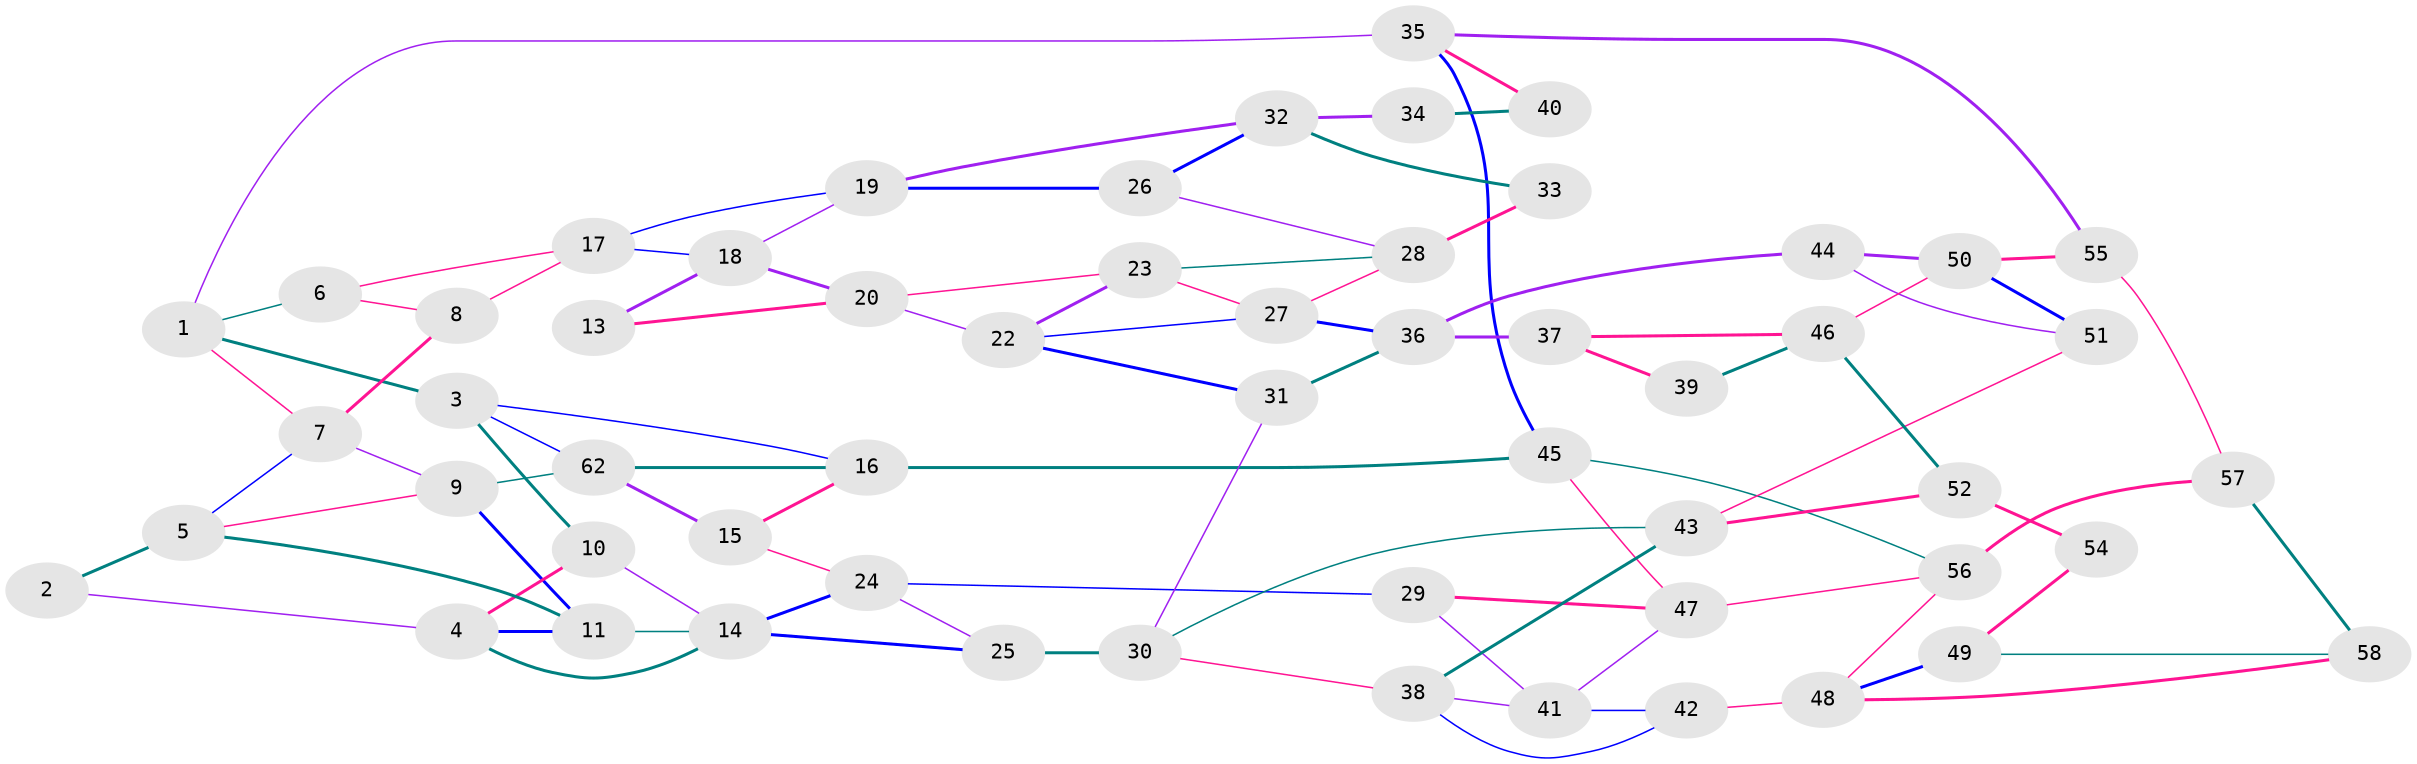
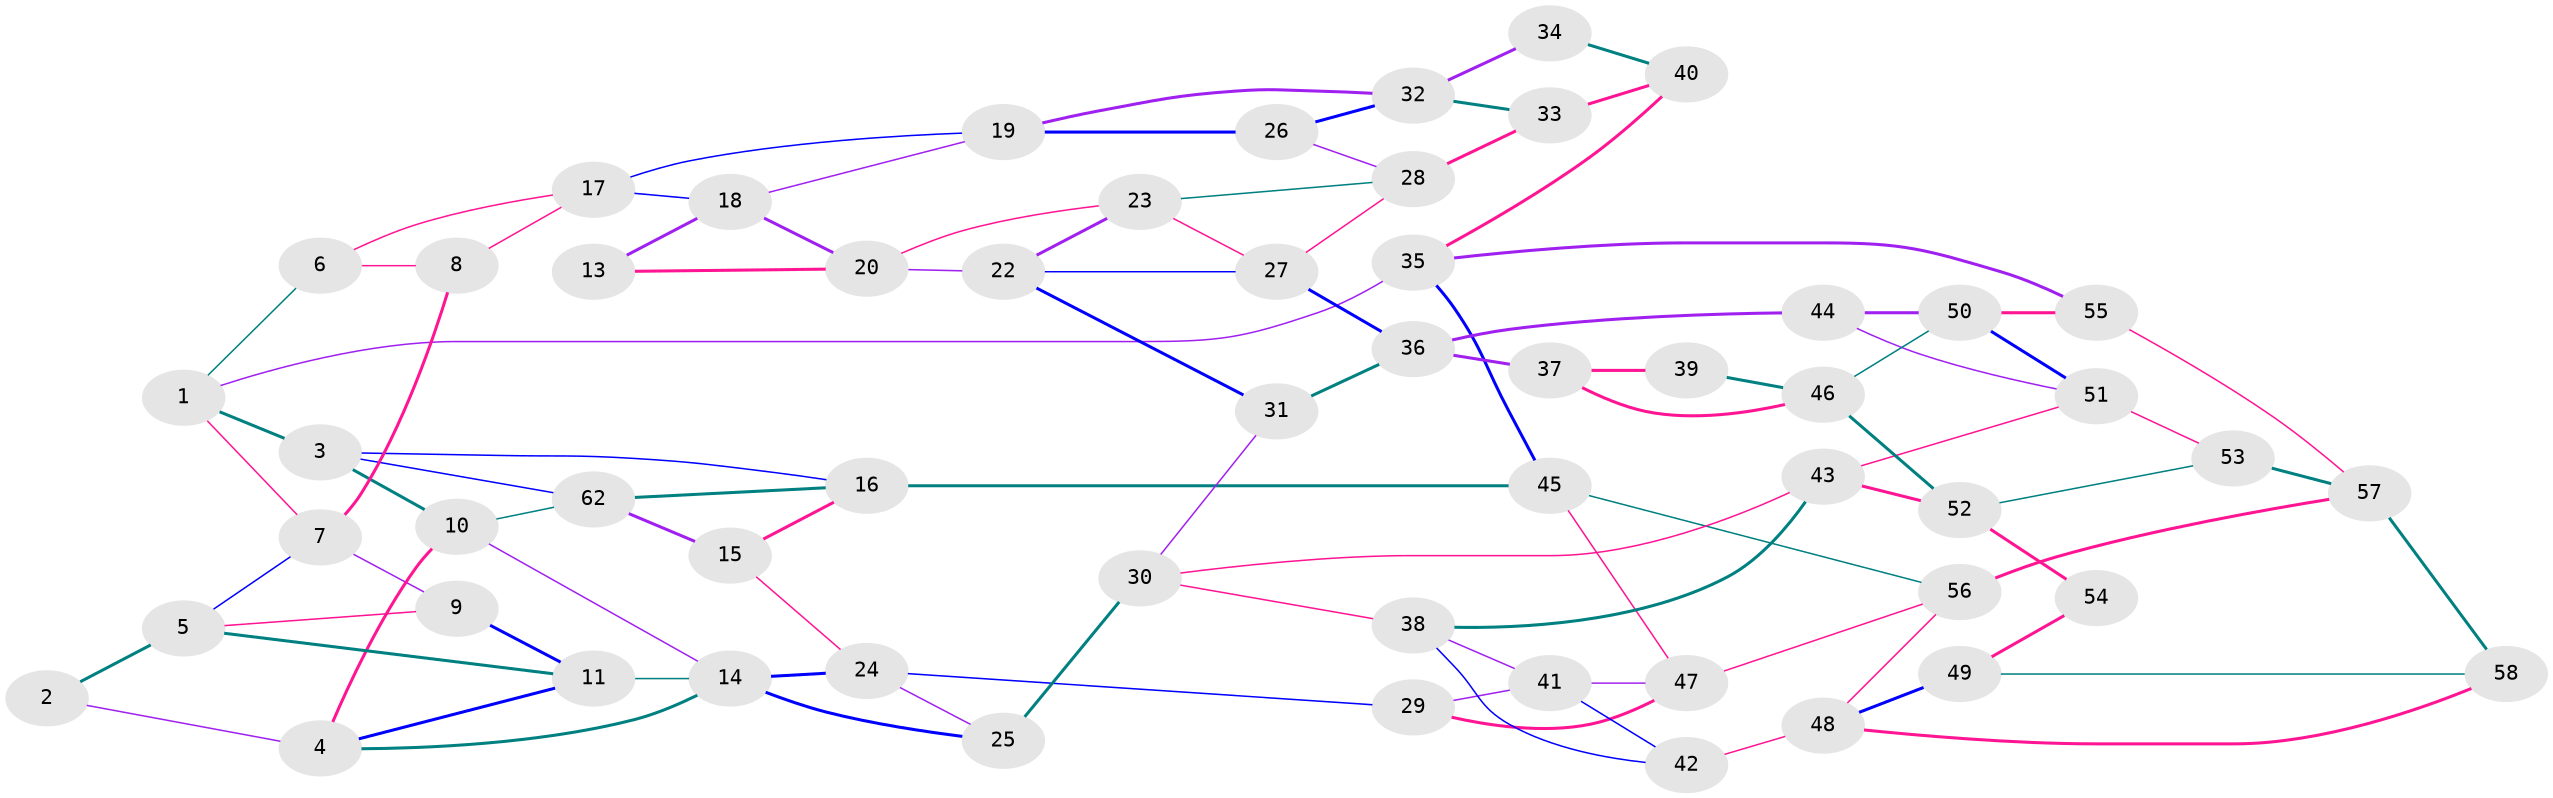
none -> (1618, 95)
(1888, 299) -> (1892, 354)
none -> (2233, 458)
(514, 480) -> (525, 513)
(1401, 548) -> (1490, 556)
